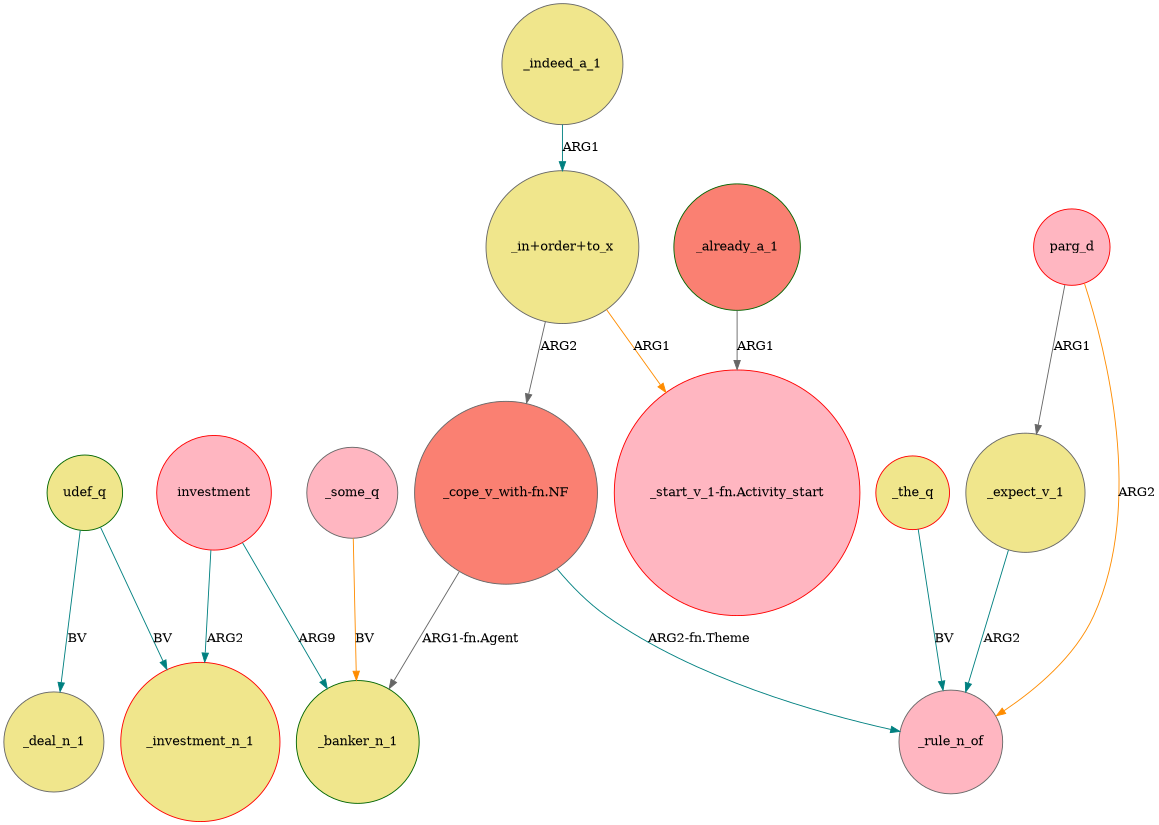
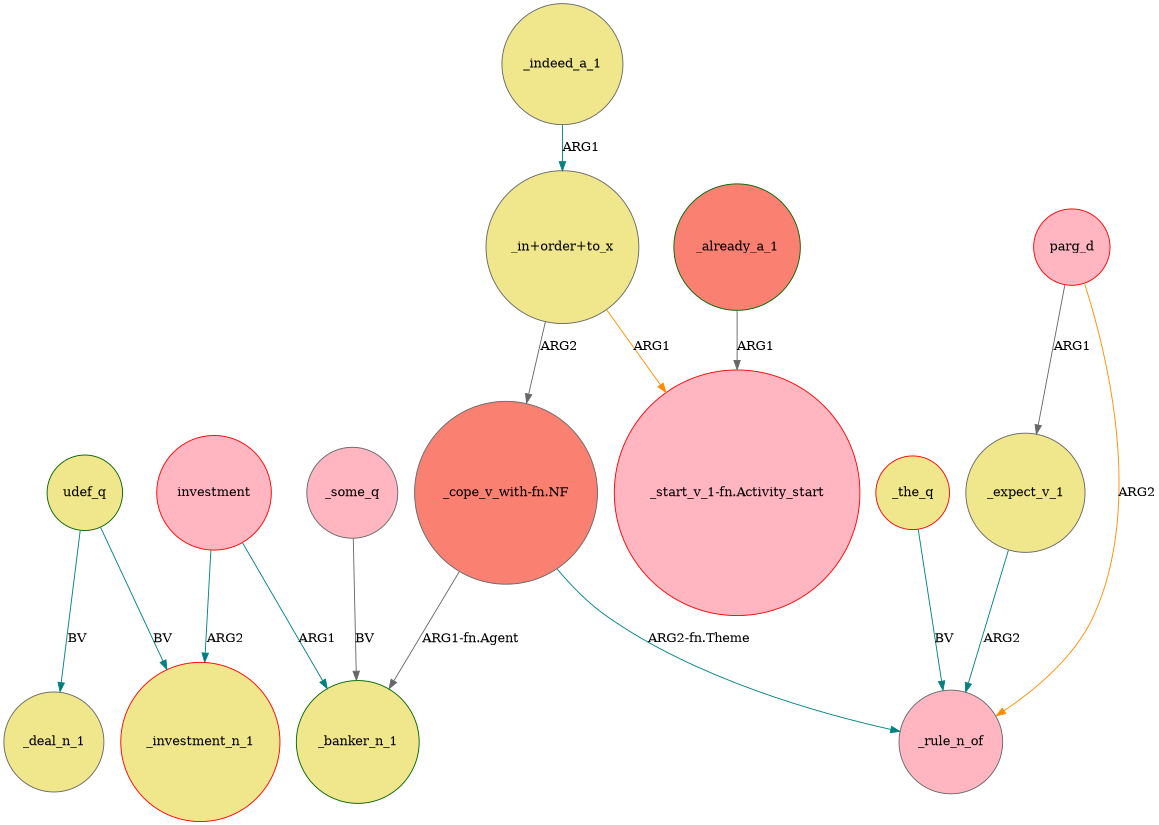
(355, 605) -> (355, 605)
(317, 639) -> (317, 639)
